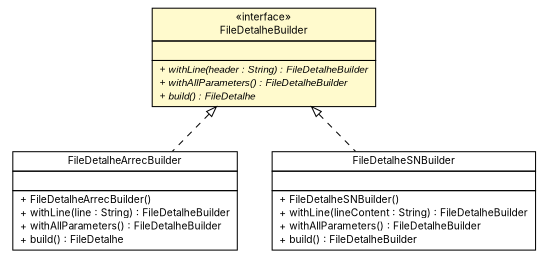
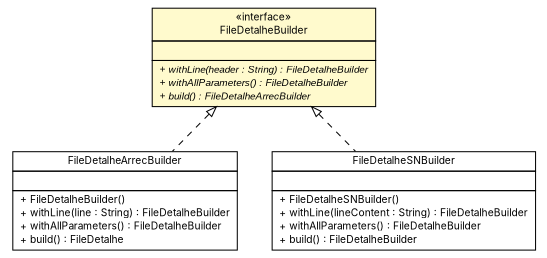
(208, 96) -> (235, 96)
(86, 200) -> (73, 200)
